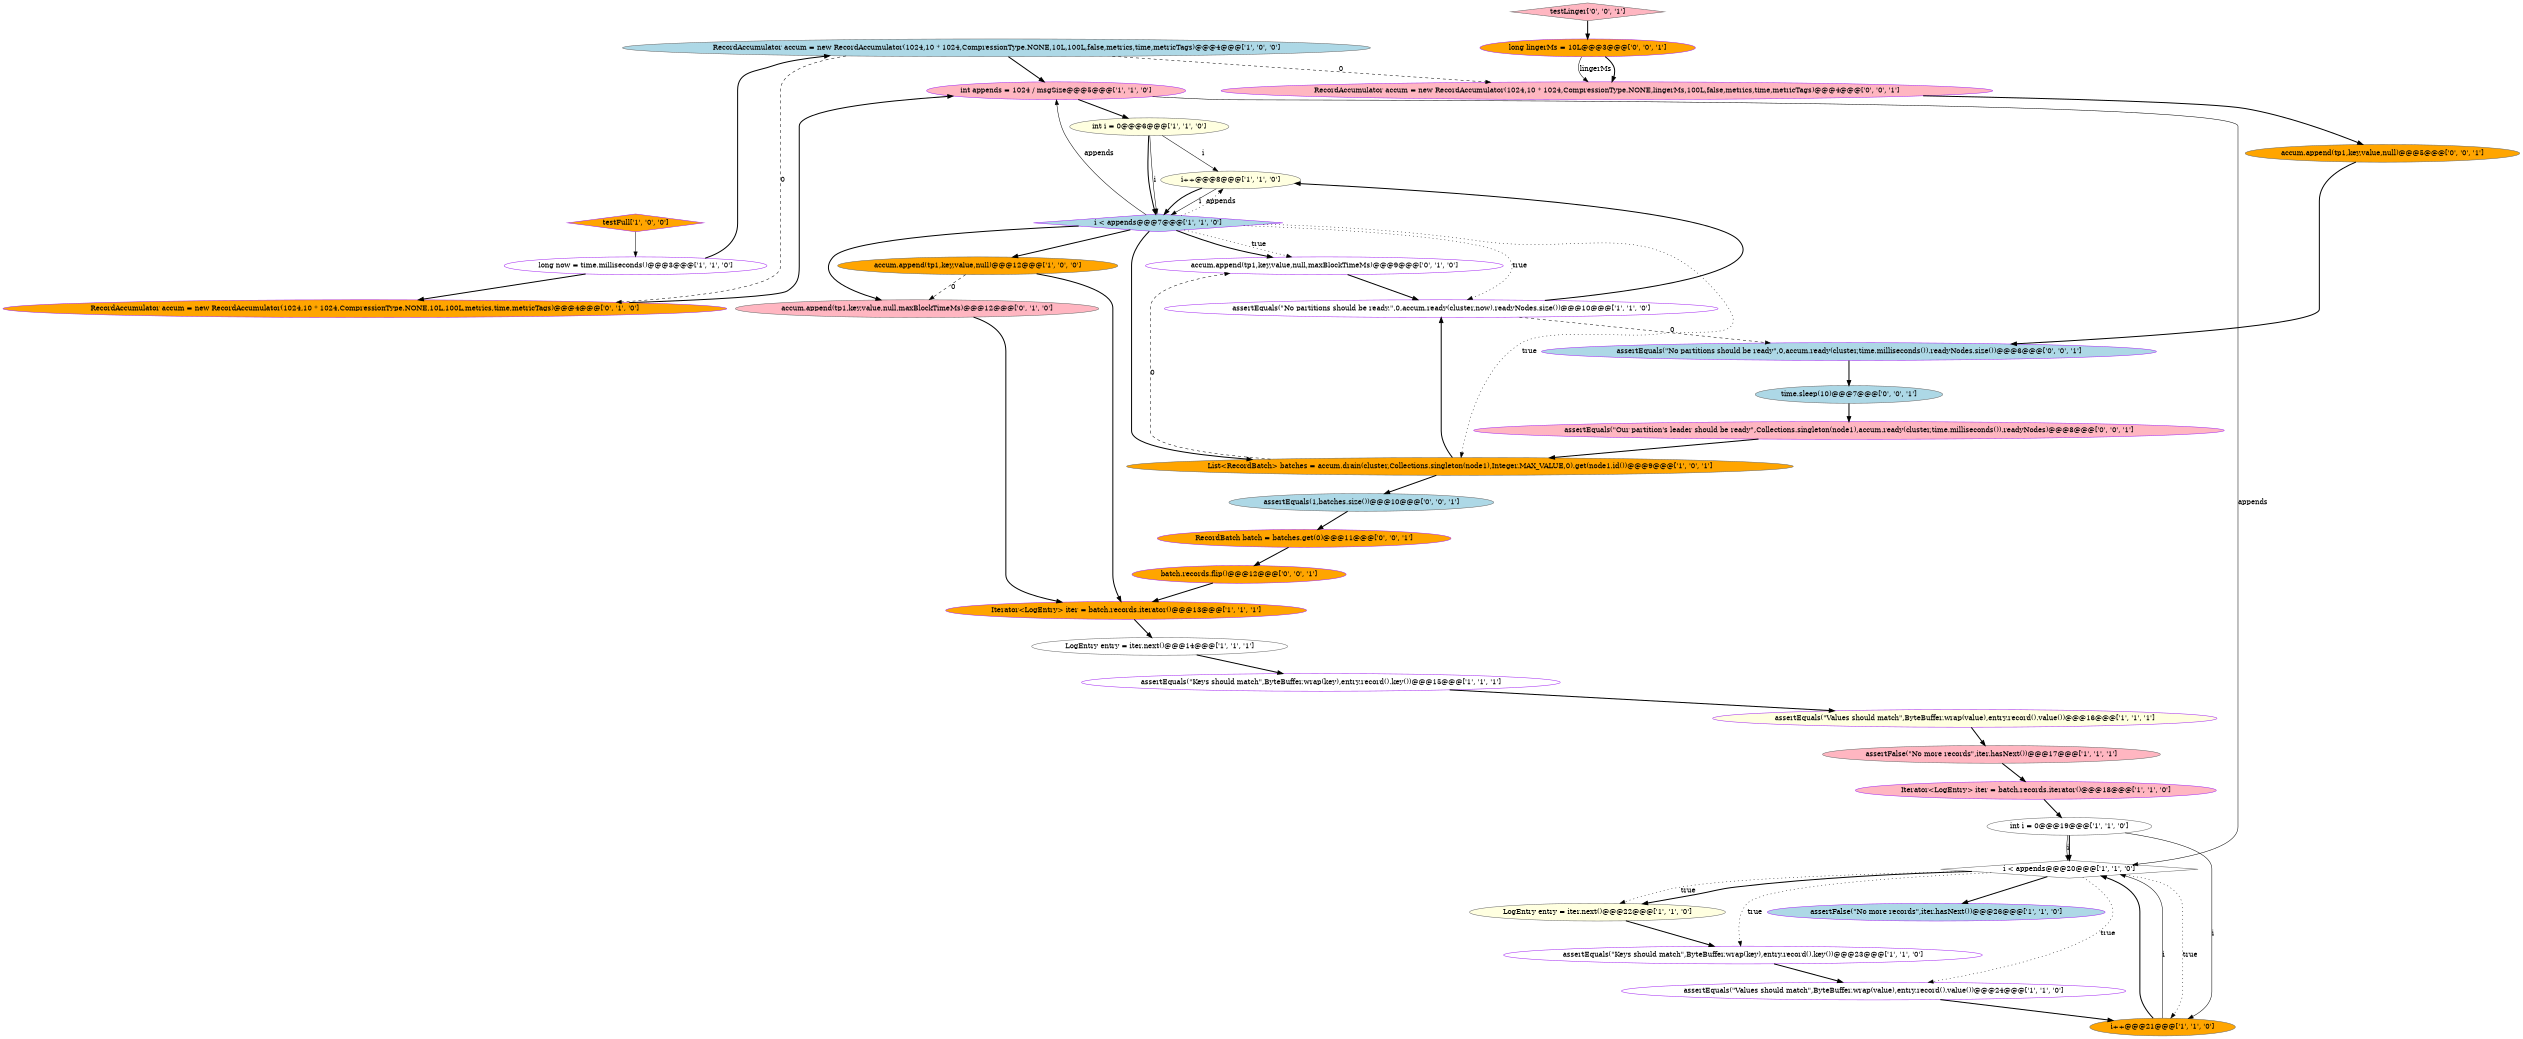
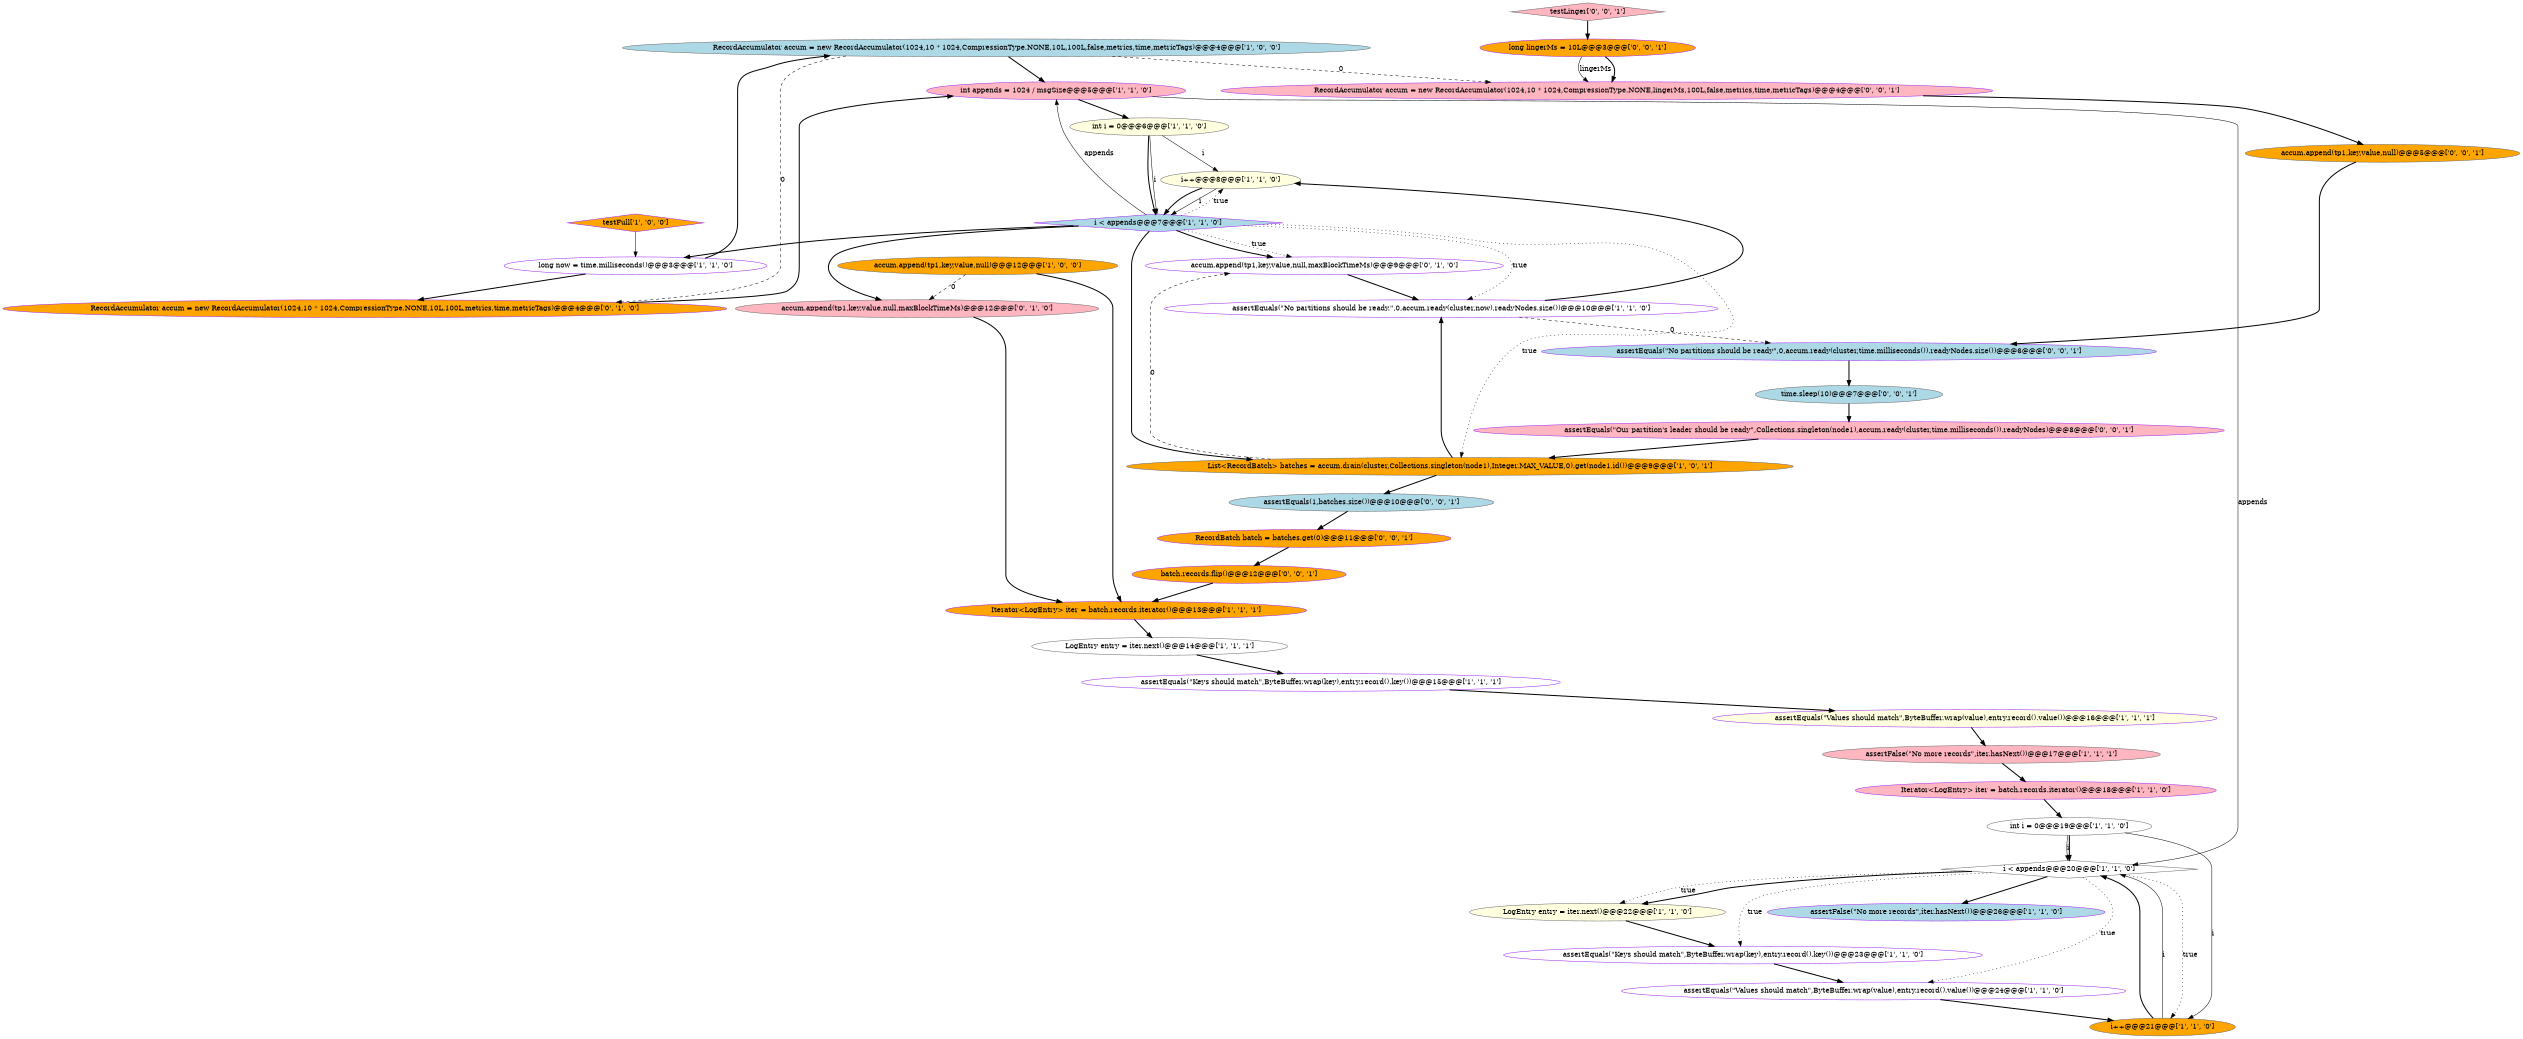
(1221, 201) -> (1221, 201)
(1074, 243) -> (881, 236)
